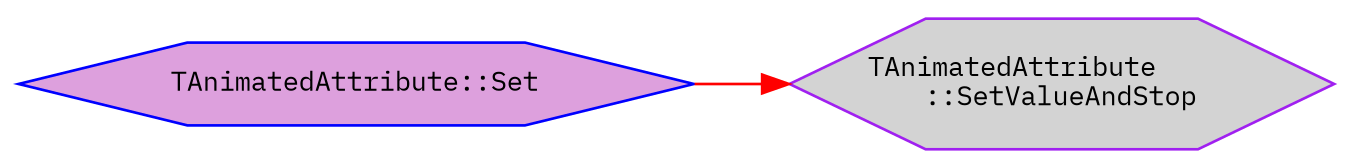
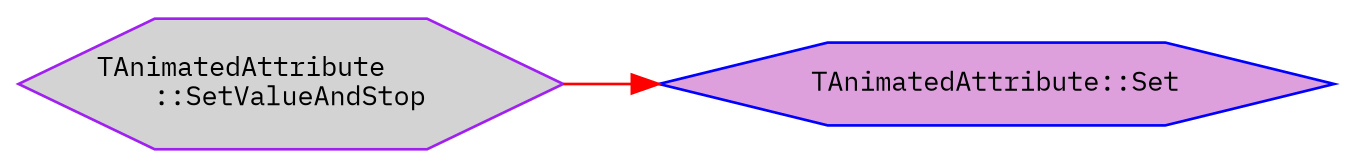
(728, 84) -> (597, 84)
